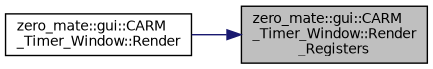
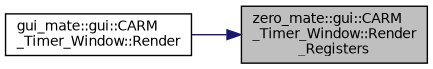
(99, 35) -> (99, 35)
